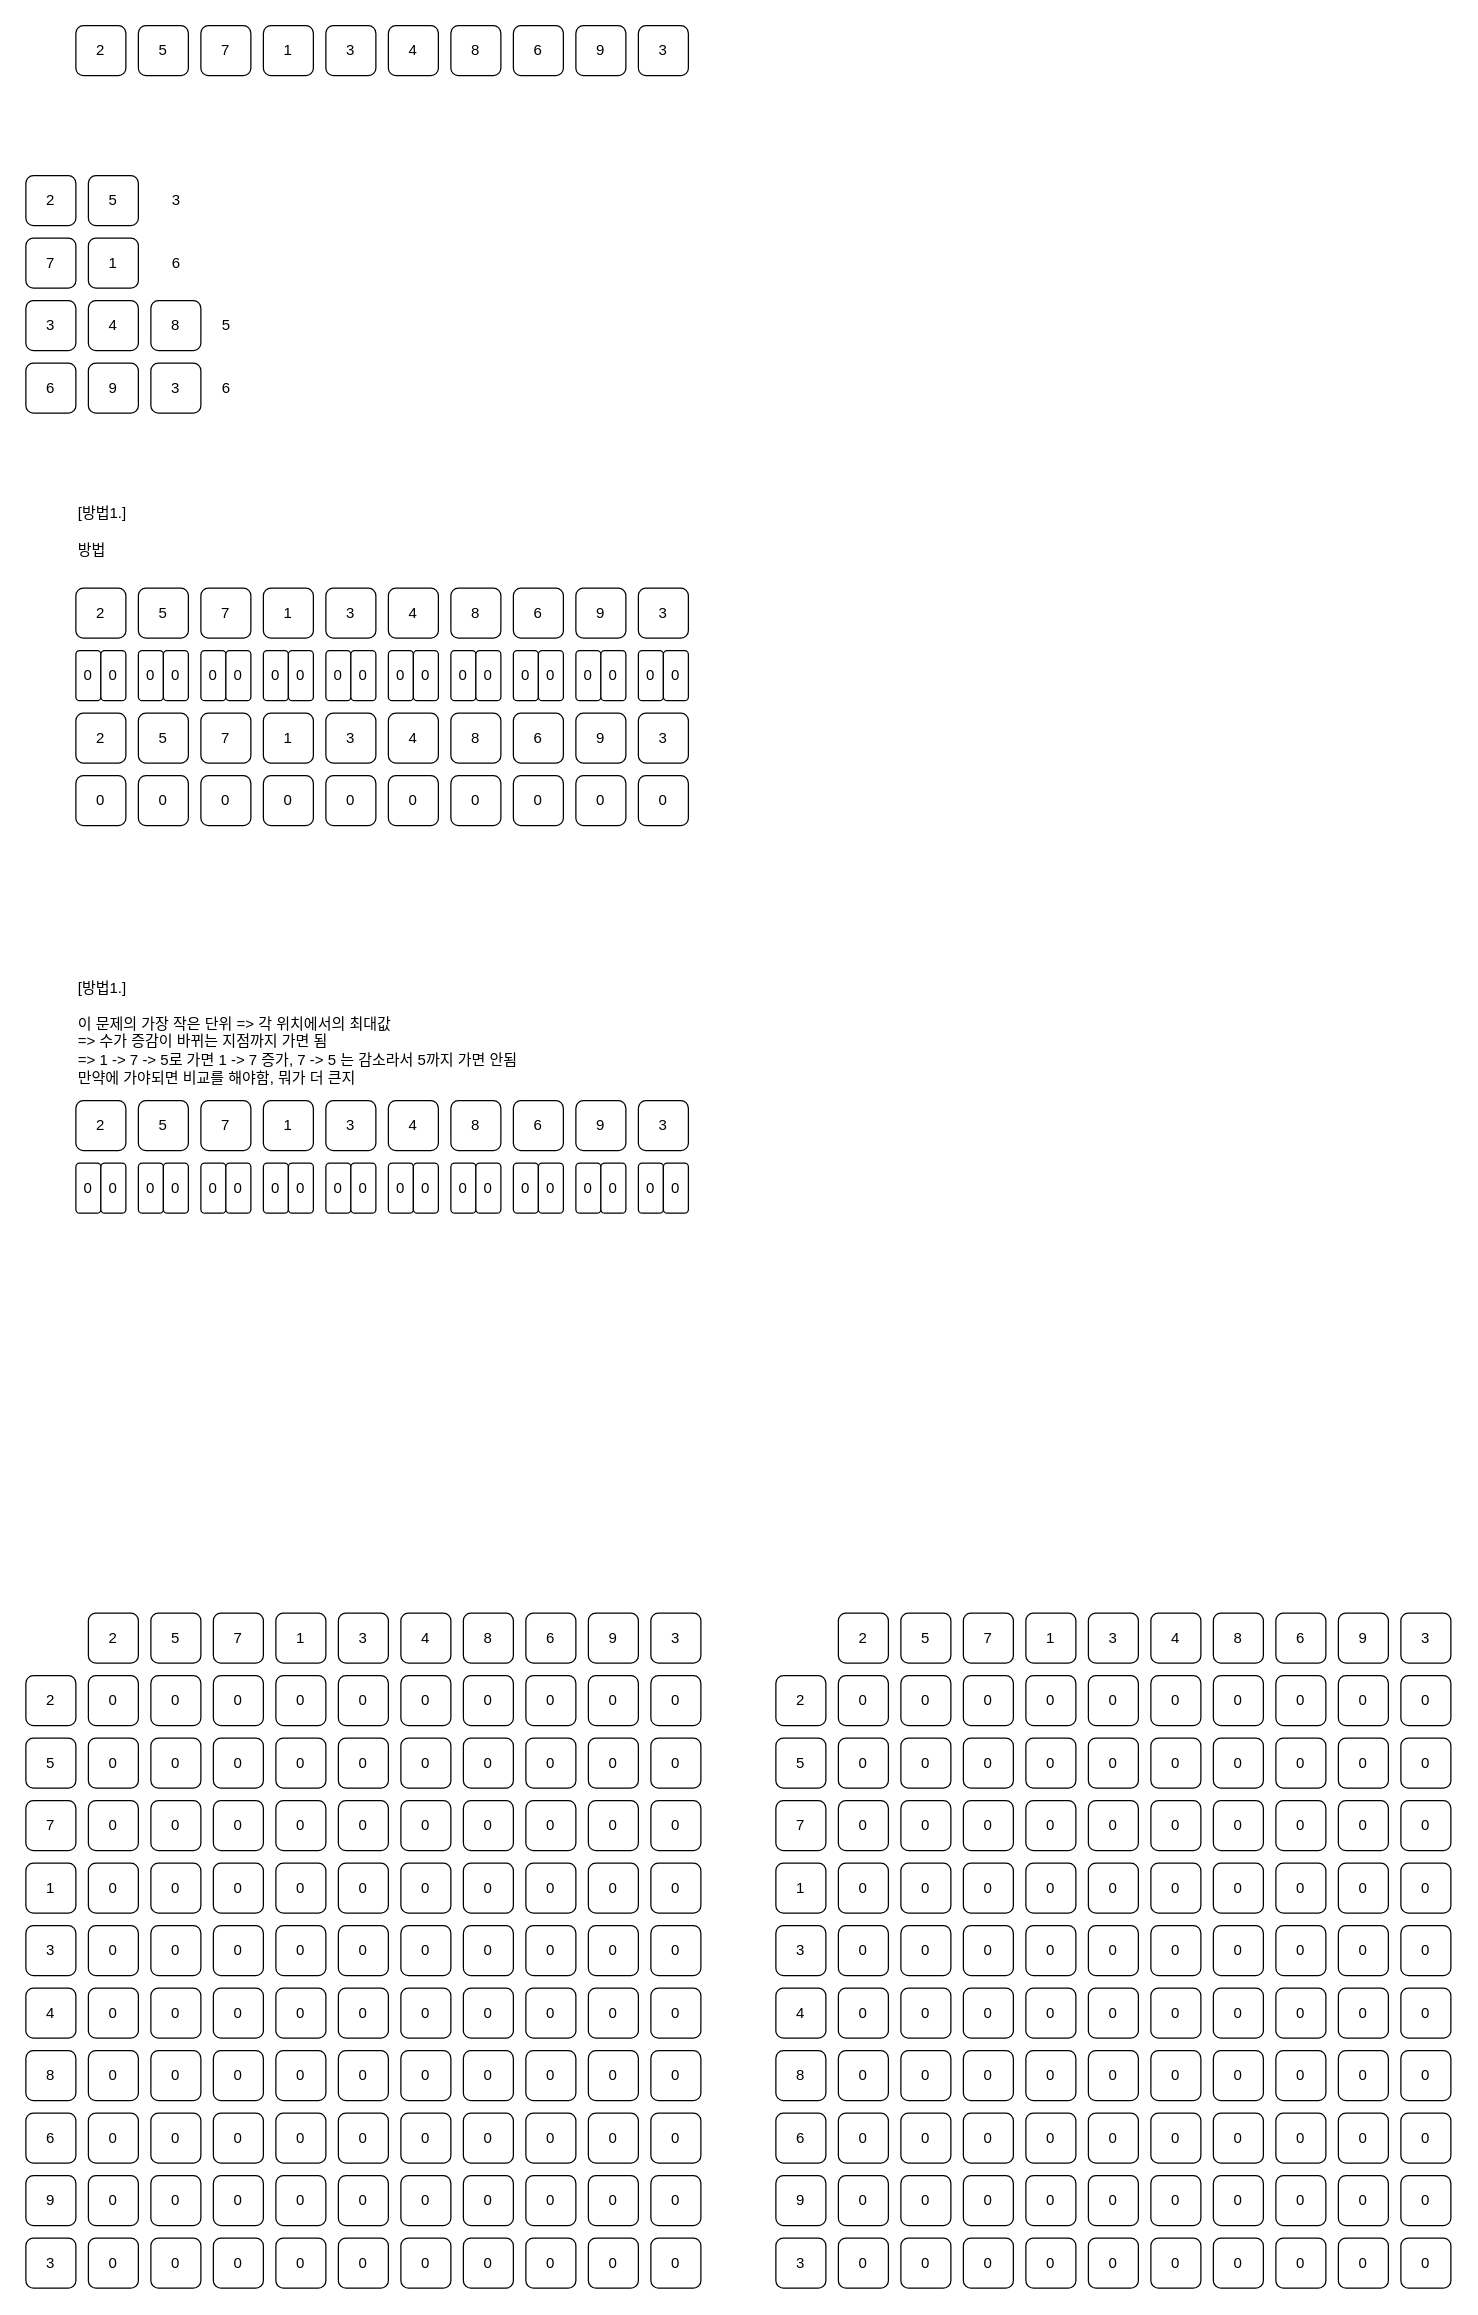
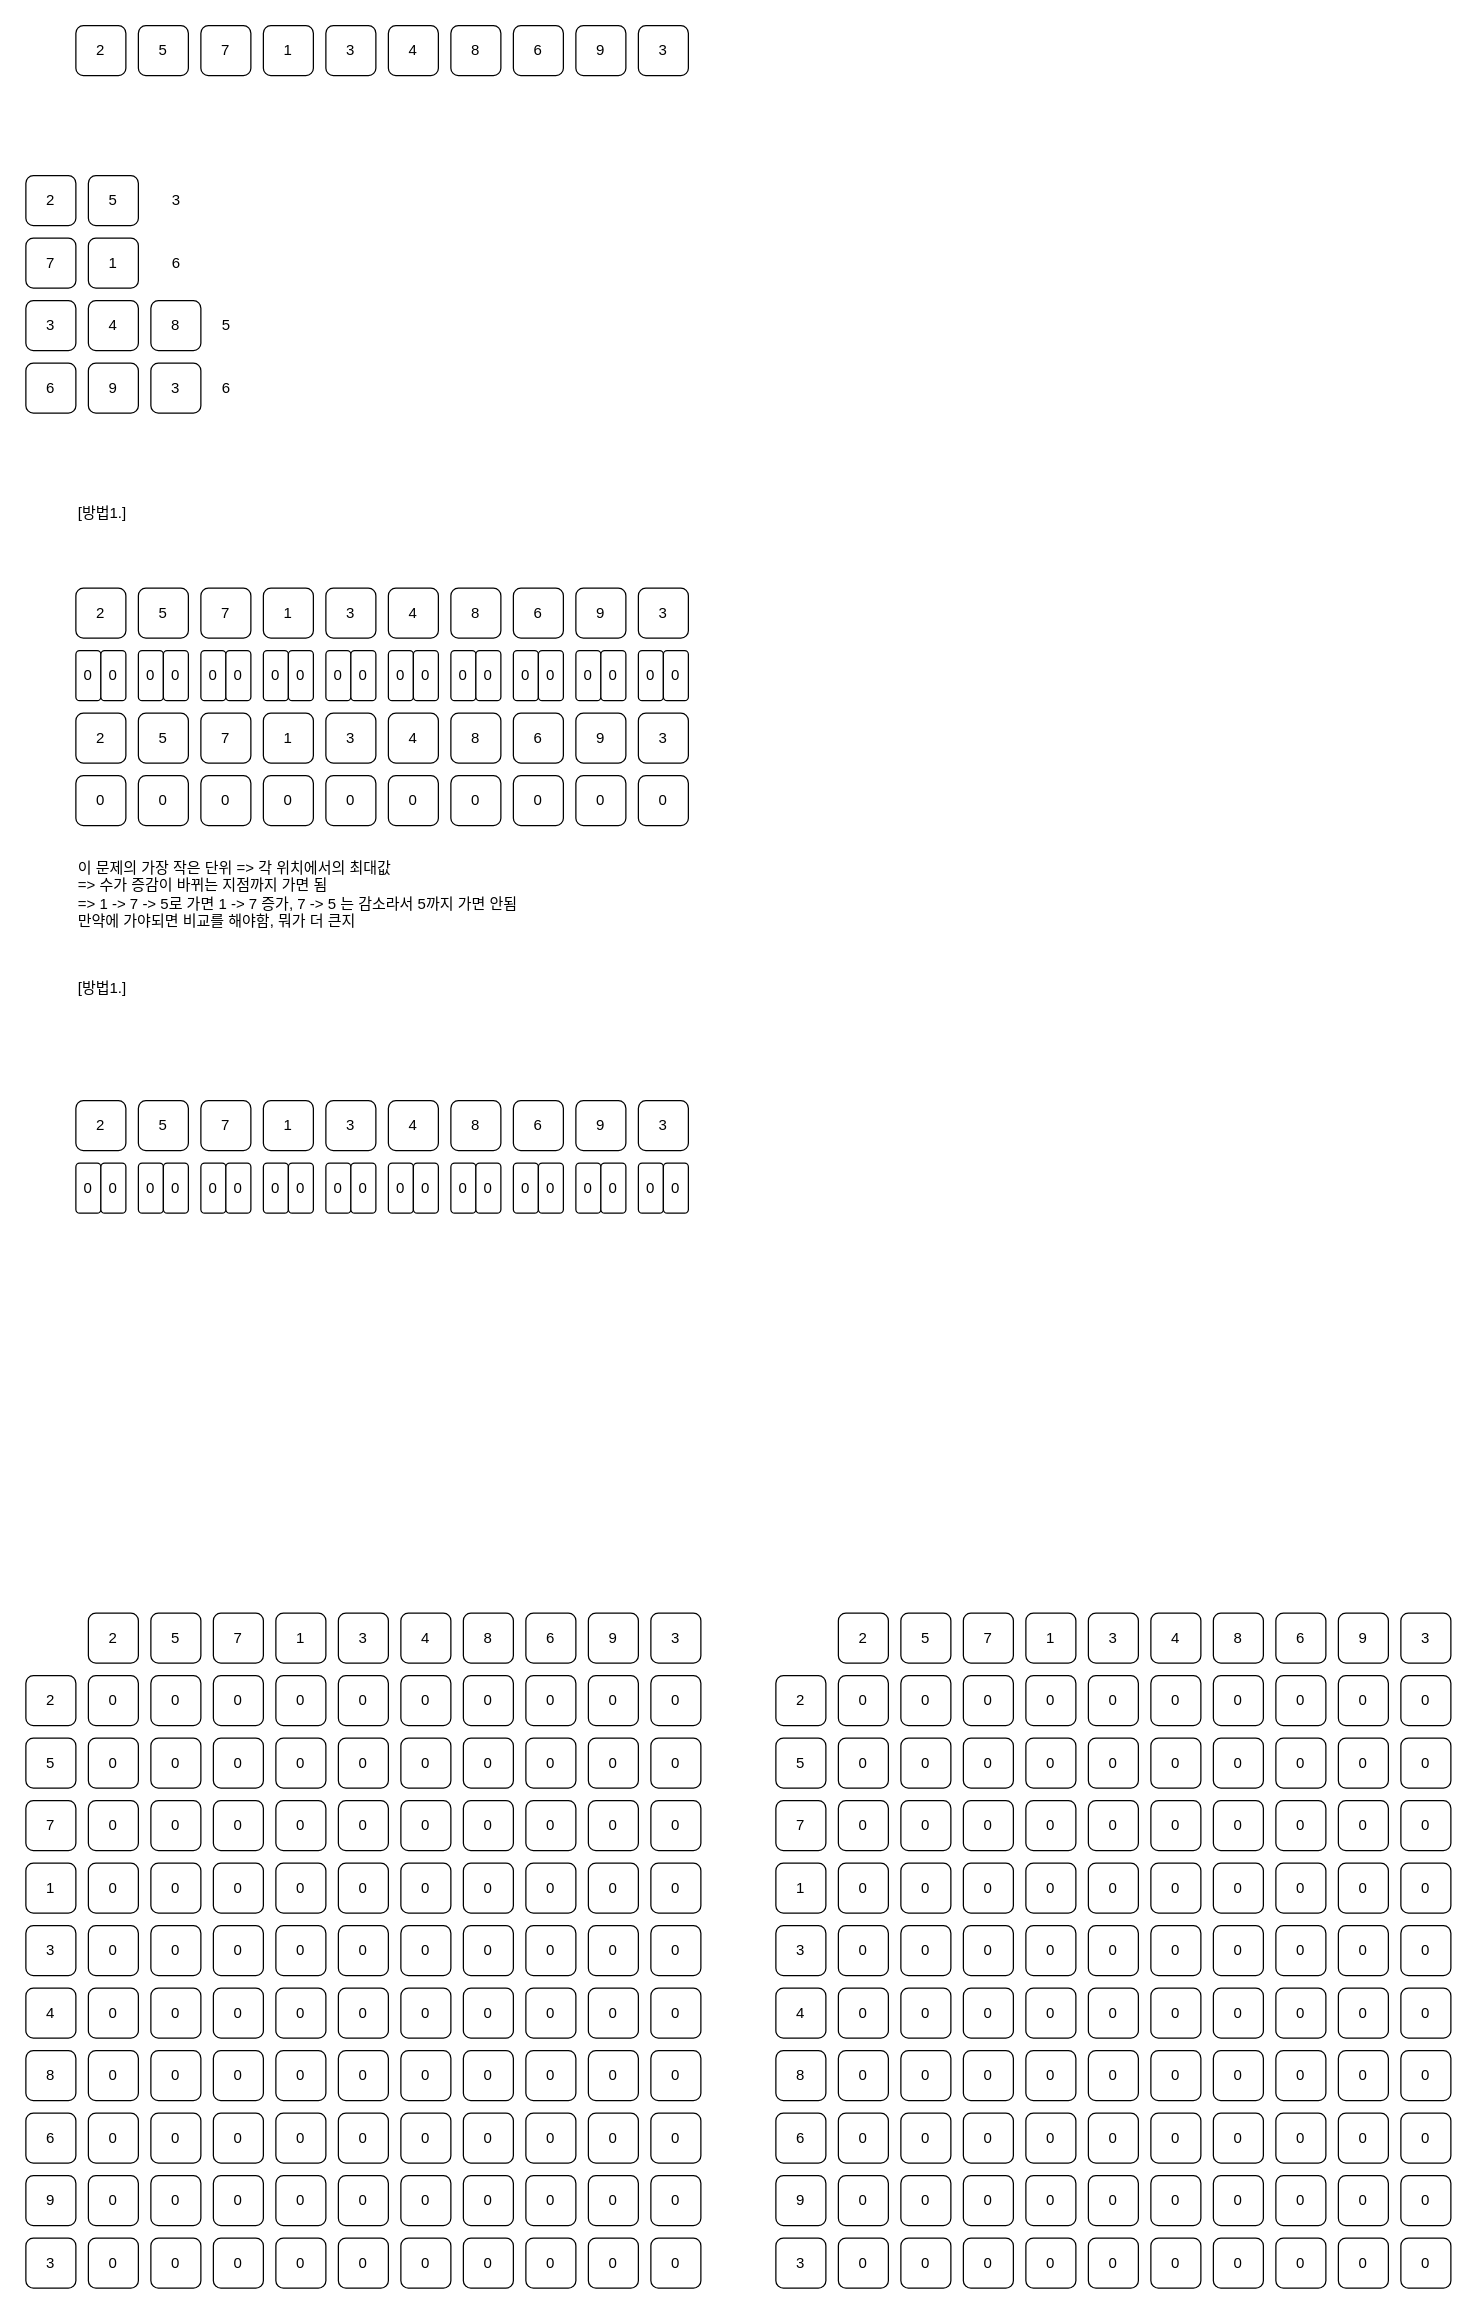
(338, 551) -> none
(338, 1051) -> (338, 894)
